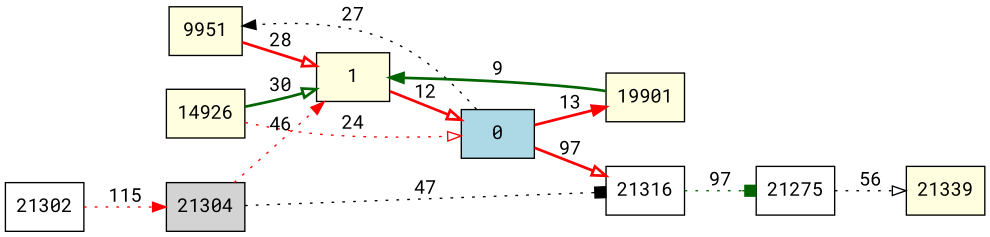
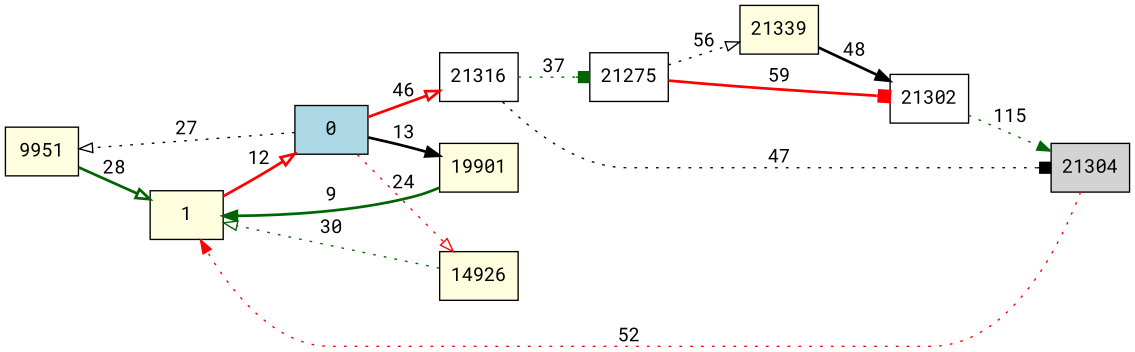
(378, 36) -> (194, 140)
(273, 52) -> (108, 180)
none -> (848, 61)
none -> (772, 89)
(274, 100) -> (338, 247)
(563, 118) -> (397, 144)
(281, 125) -> (629, 336)
(346, 136) -> (394, 192)
(570, 149) -> (404, 91)
(720, 181) -> (554, 67)
(418, 199) -> (760, 168)
(118, 207) -> (1003, 130)
